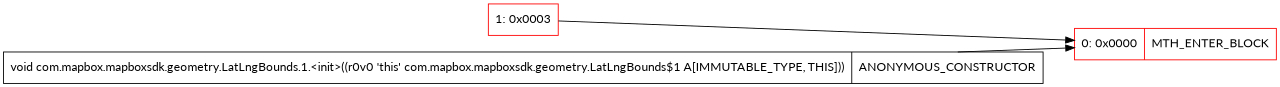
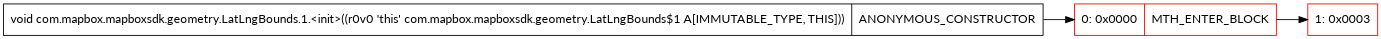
(812, 30) -> (1288, 20)
